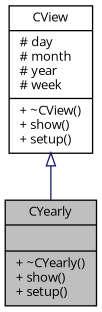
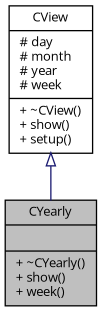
(42, 292) -> (40, 292)
